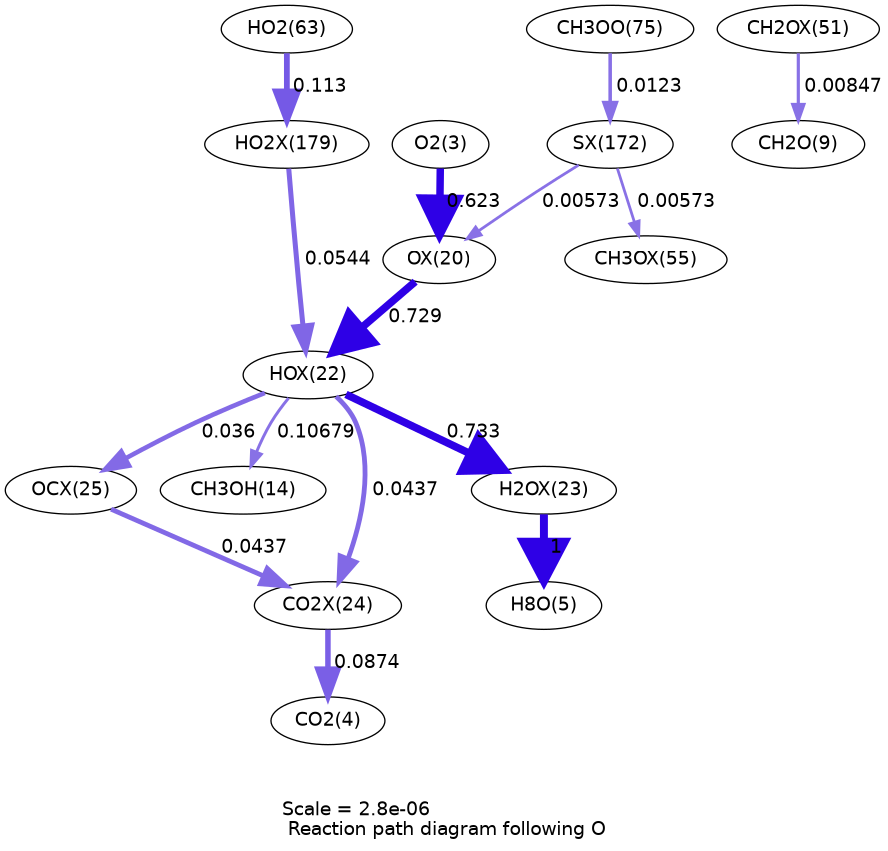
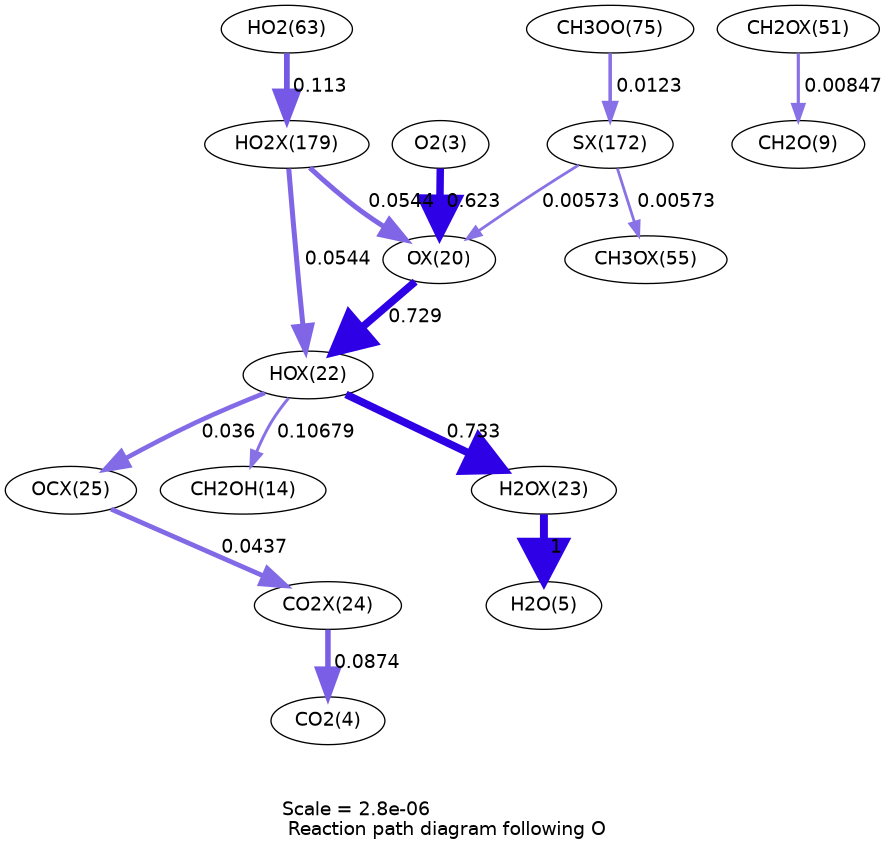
none -> (346, 199)
(365, 475) -> none
(243, 490) -> (243, 490)
(544, 606) -> (544, 606)
